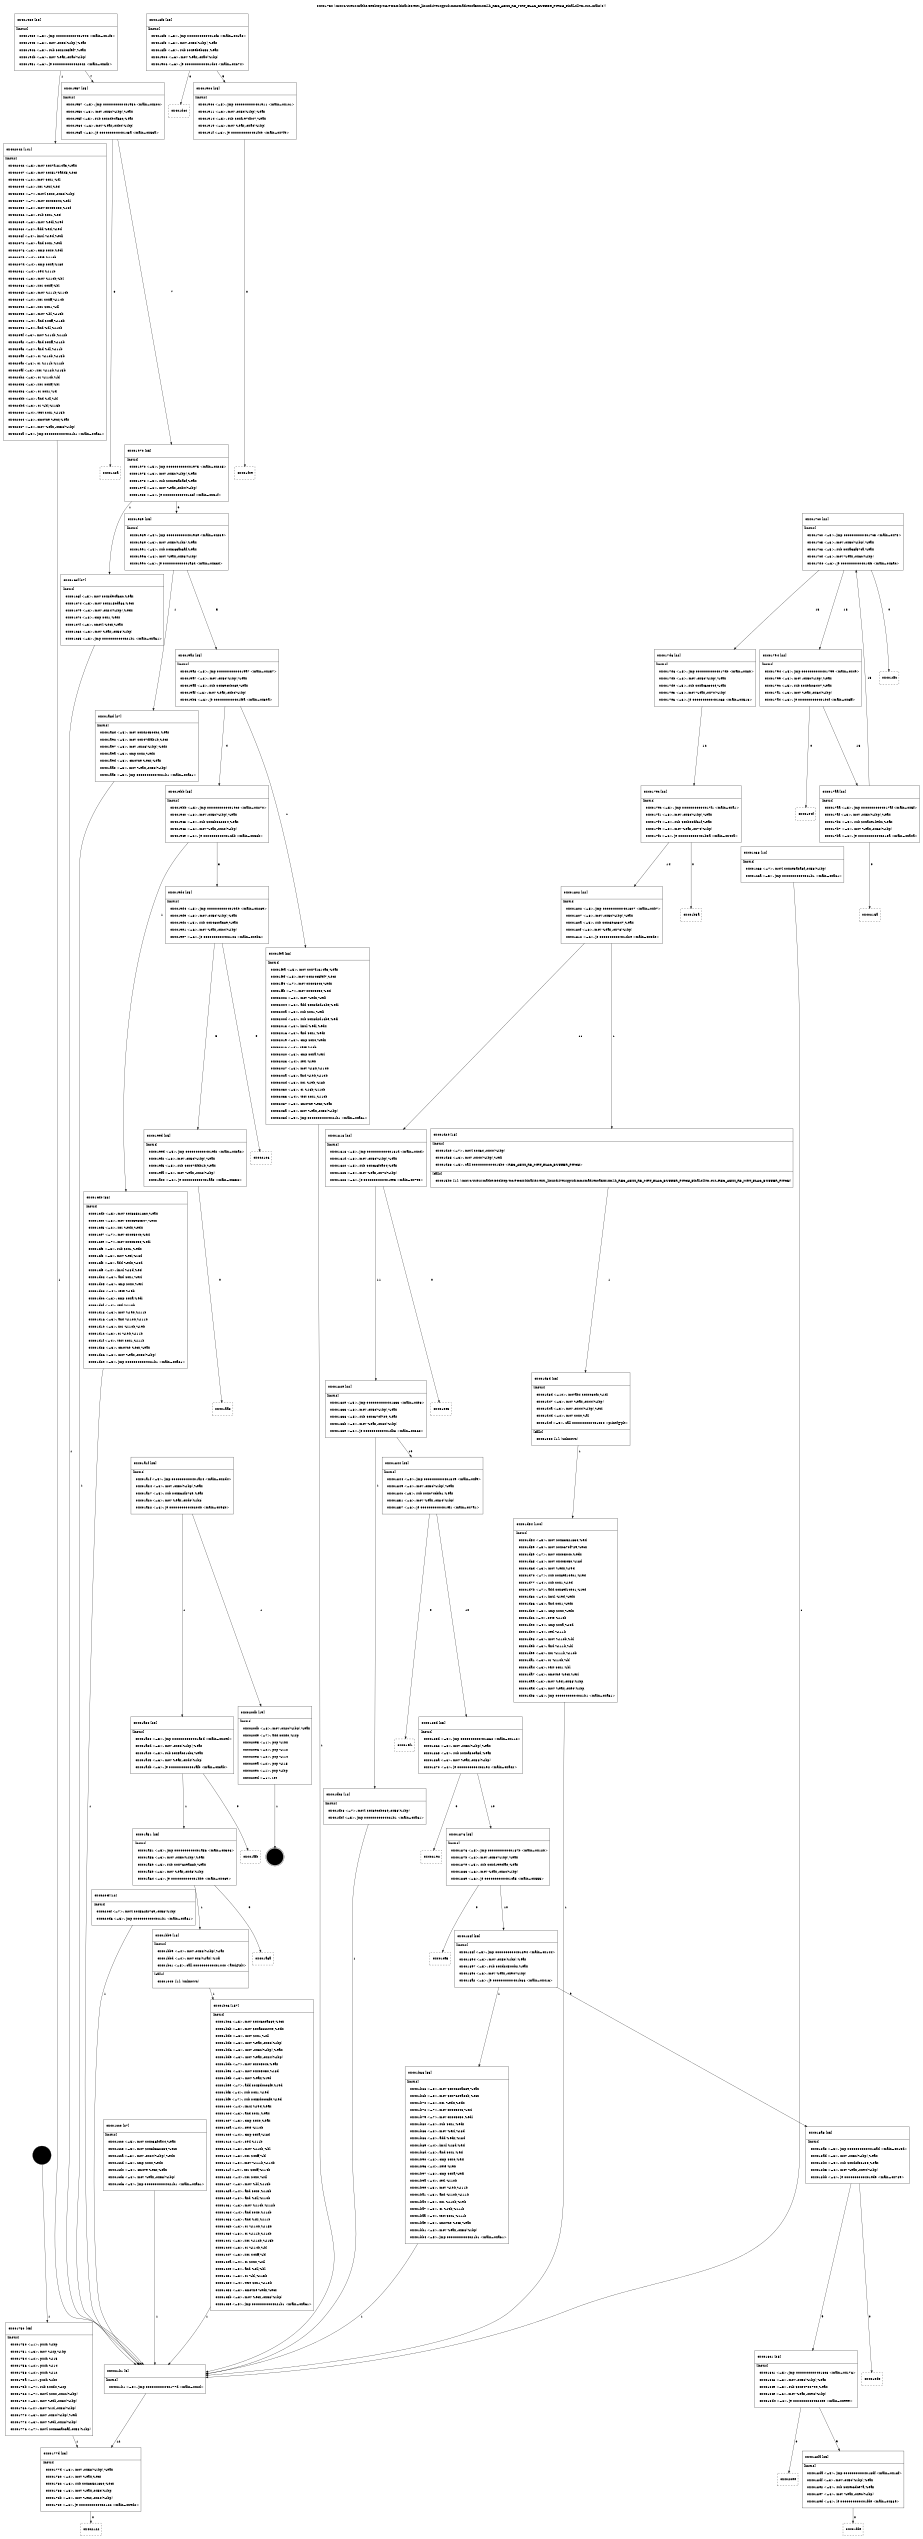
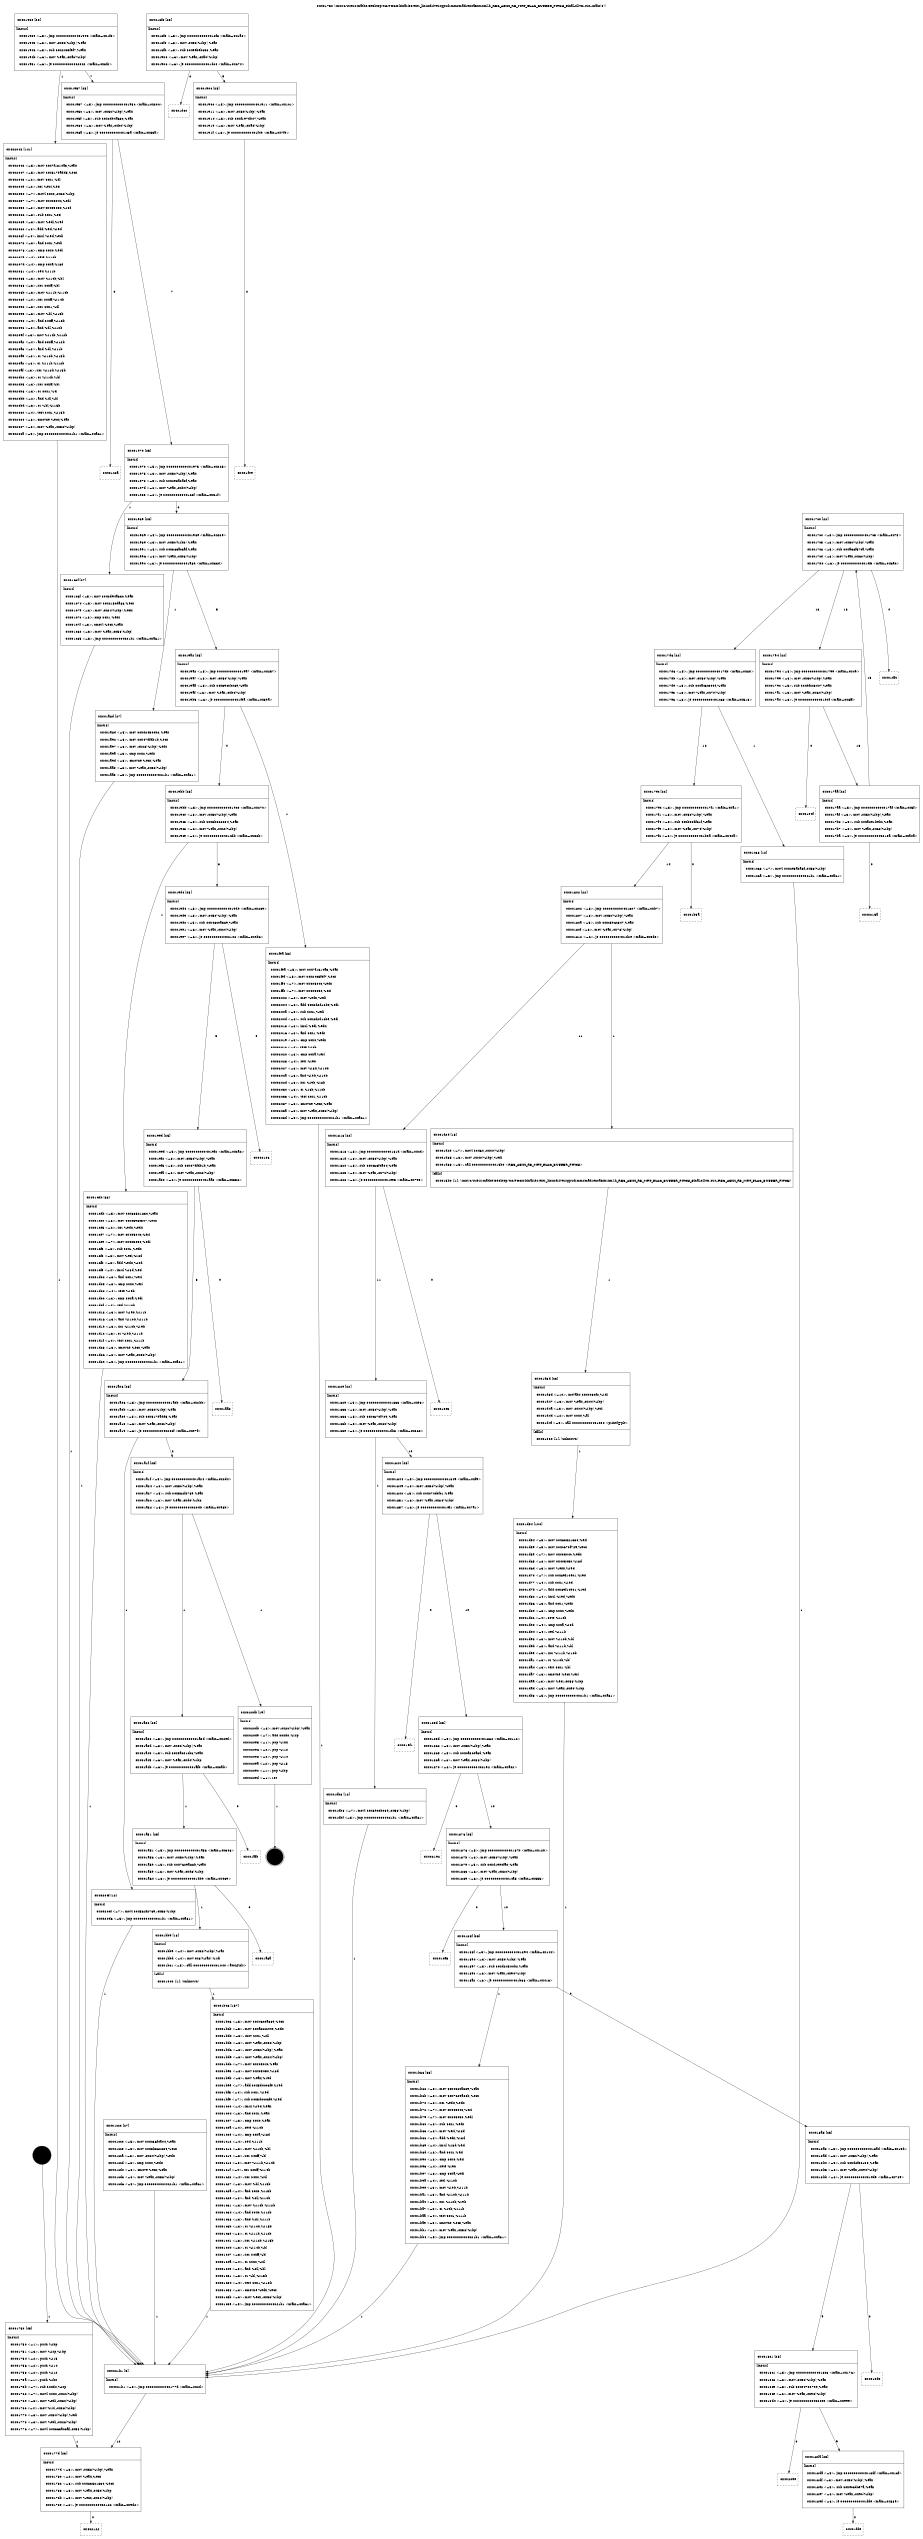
none -> (751, 775)
none -> (156, 1409)
